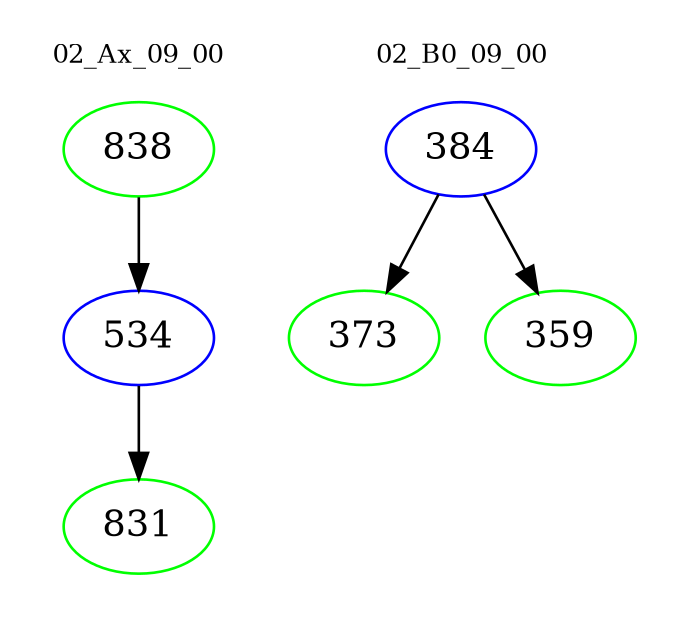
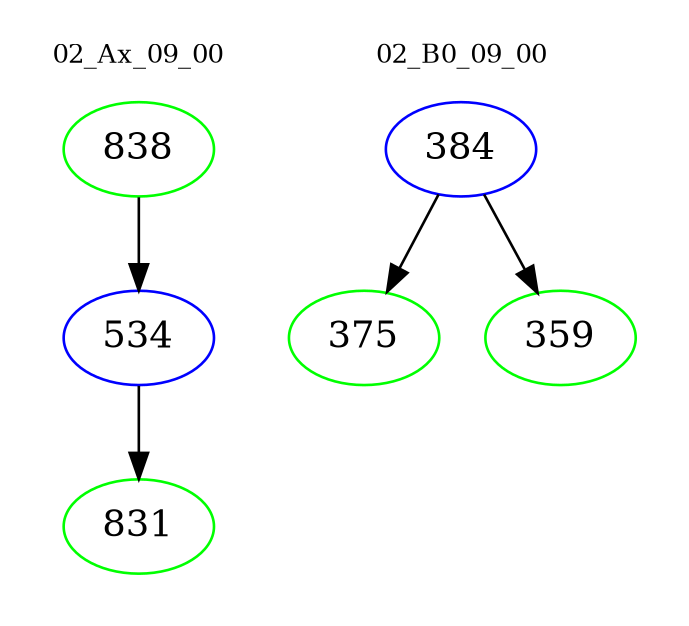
(364, 338) -> (364, 338)
